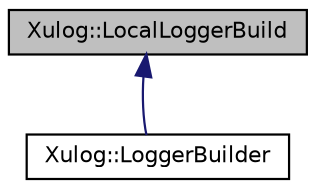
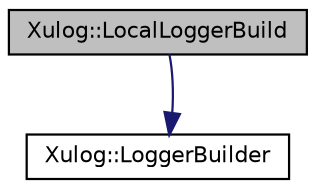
(143, 106) -> (173, 84)
